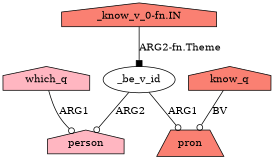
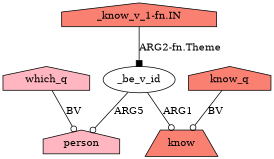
(139, 16) -> (139, 16)
(74, 111) -> (74, 111)
(131, 111) -> (129, 111)
(190, 143) -> (182, 143)
